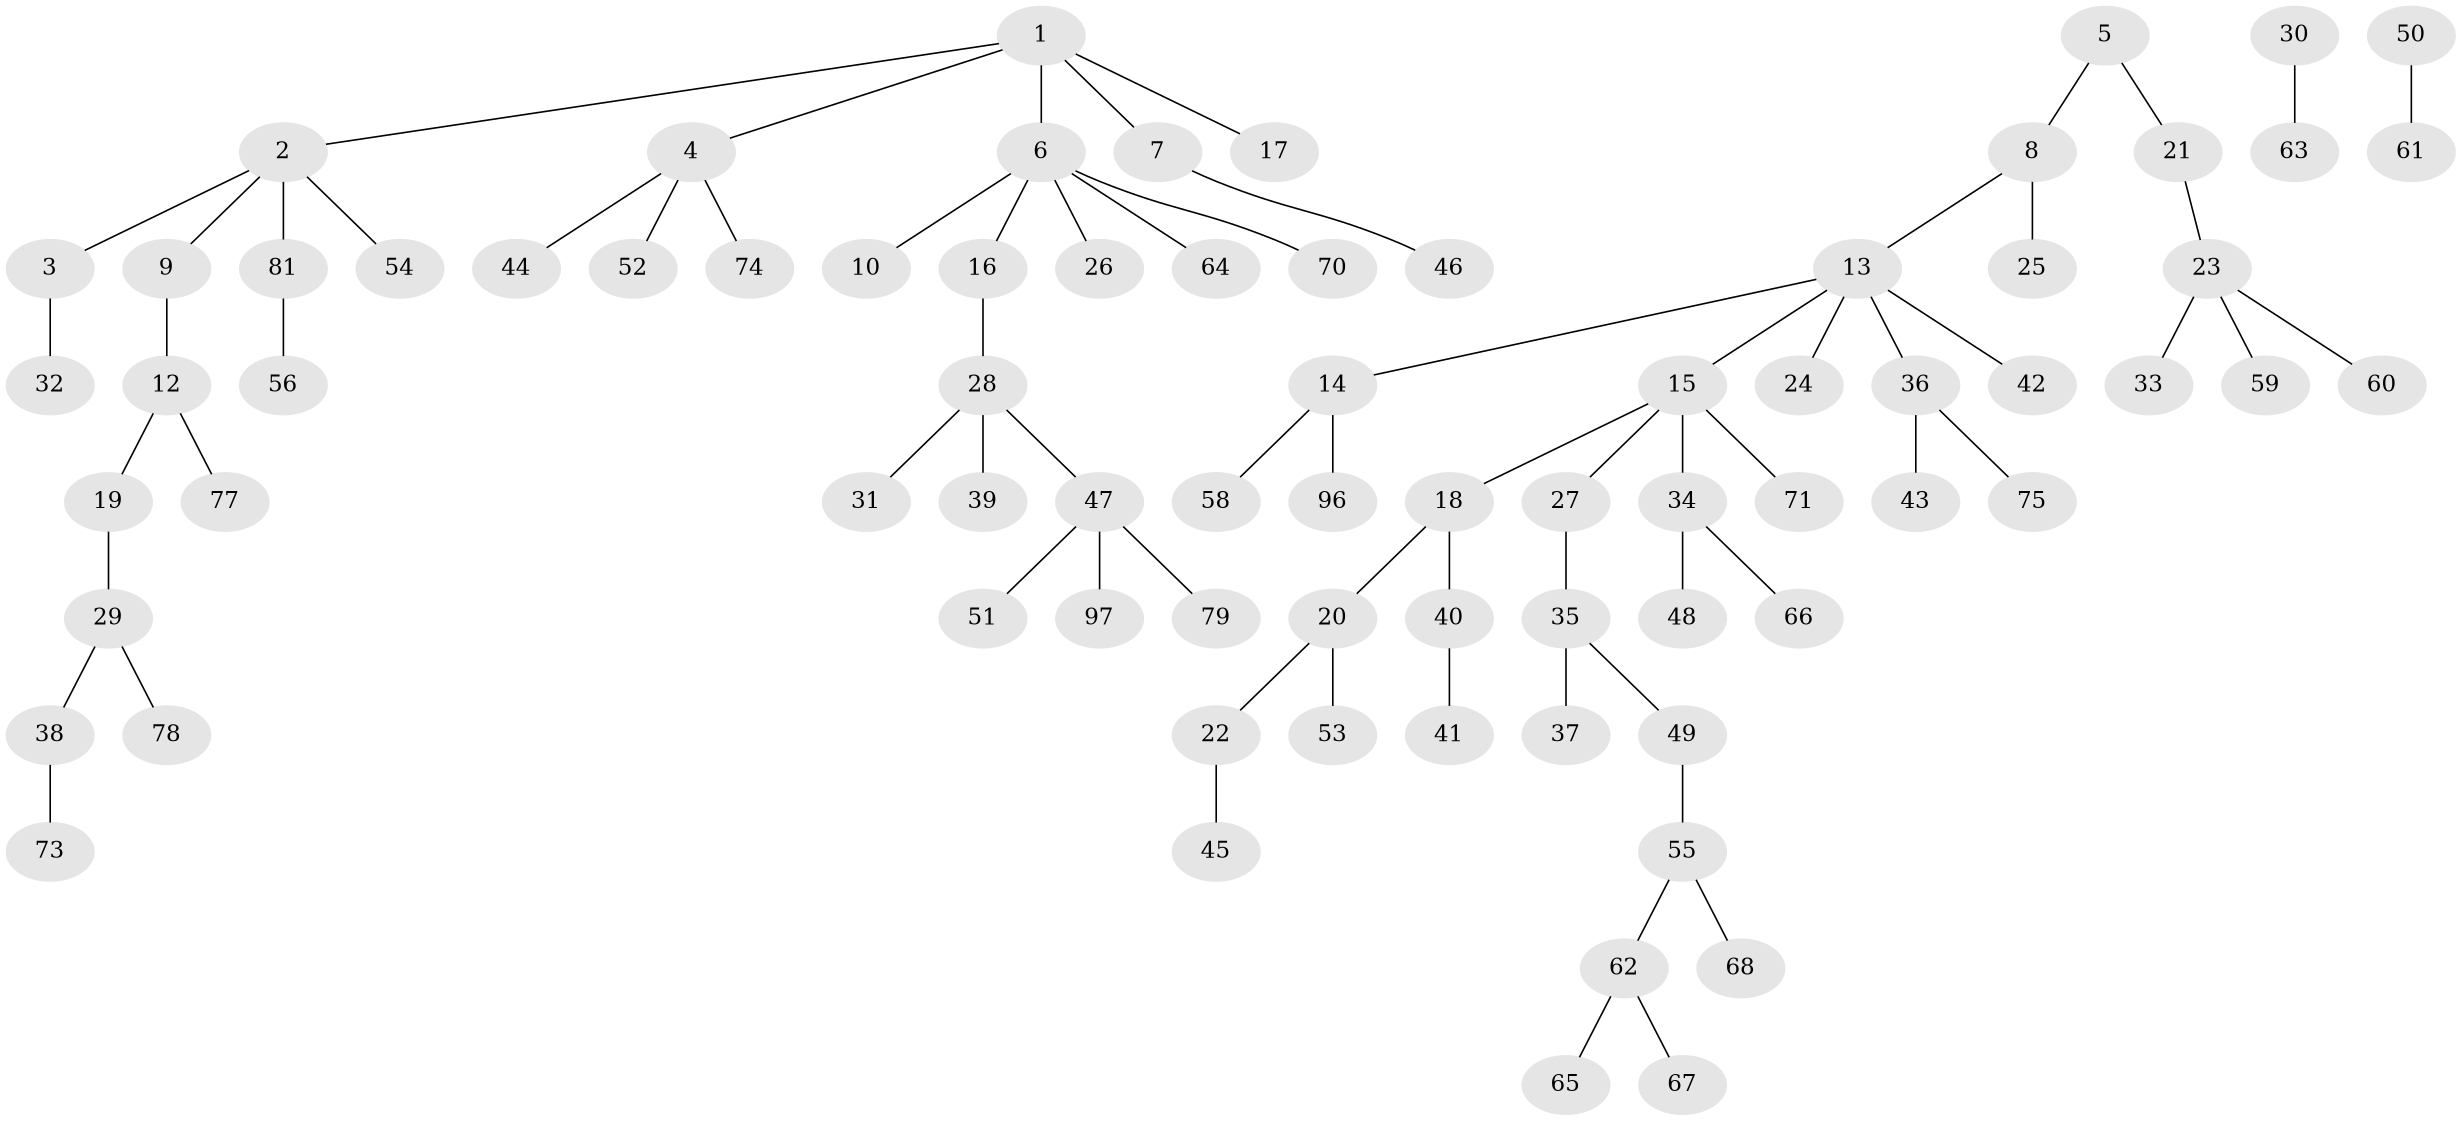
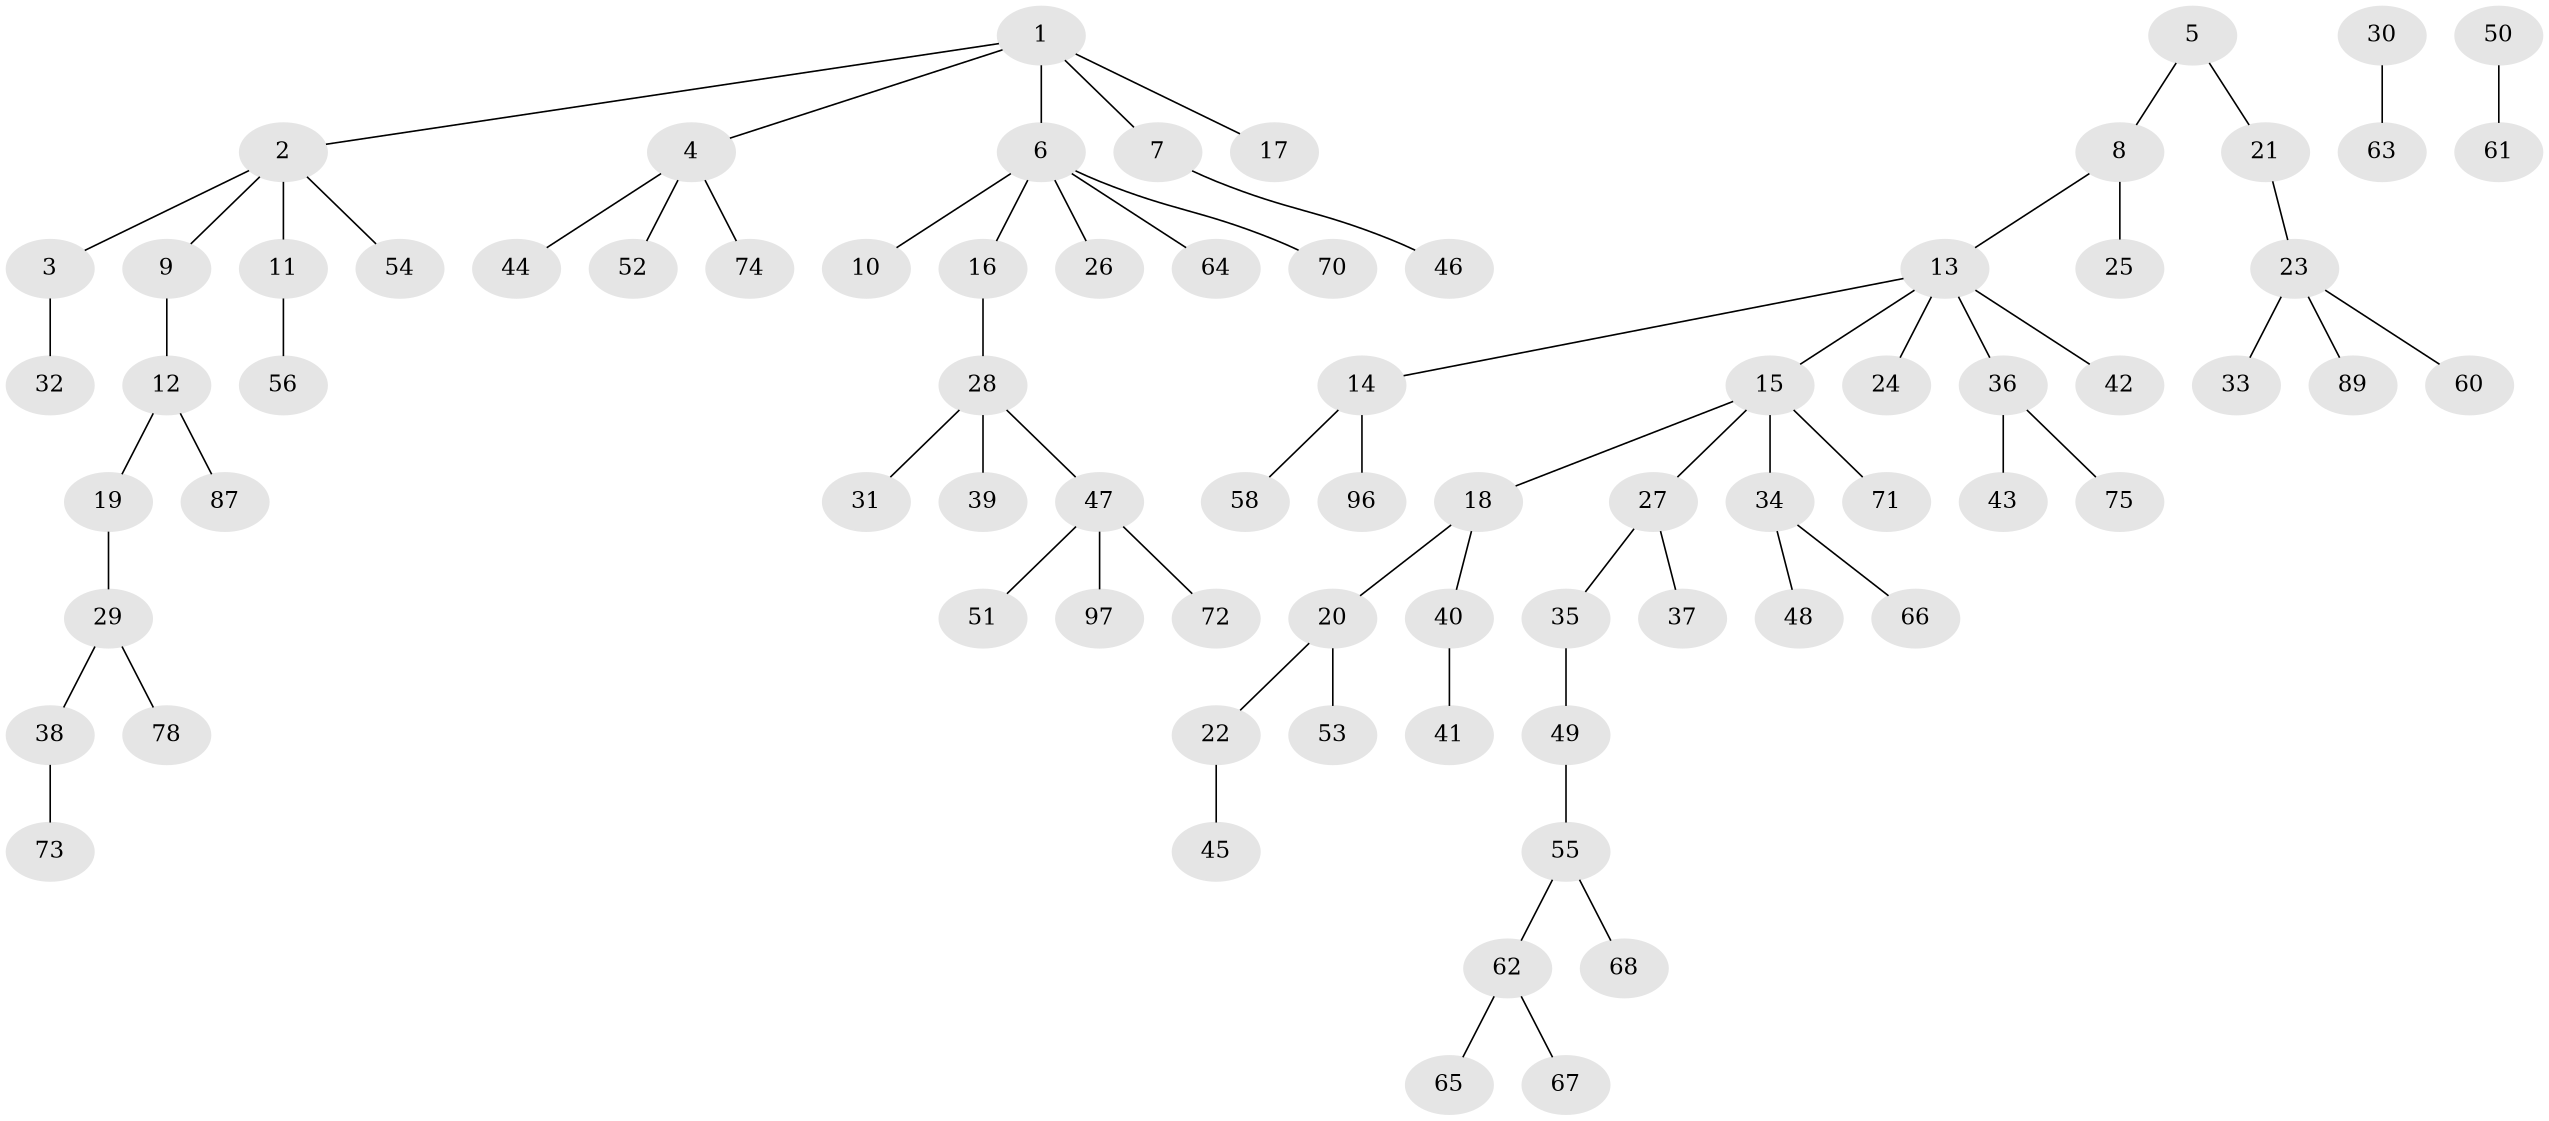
(283, 269) -> (283, 269)
(2266, 385) -> (2353, 385)
(225, 502) -> (225, 502)
(1216, 619) -> (1216, 619)
(1566, 677) -> (1668, 560)
